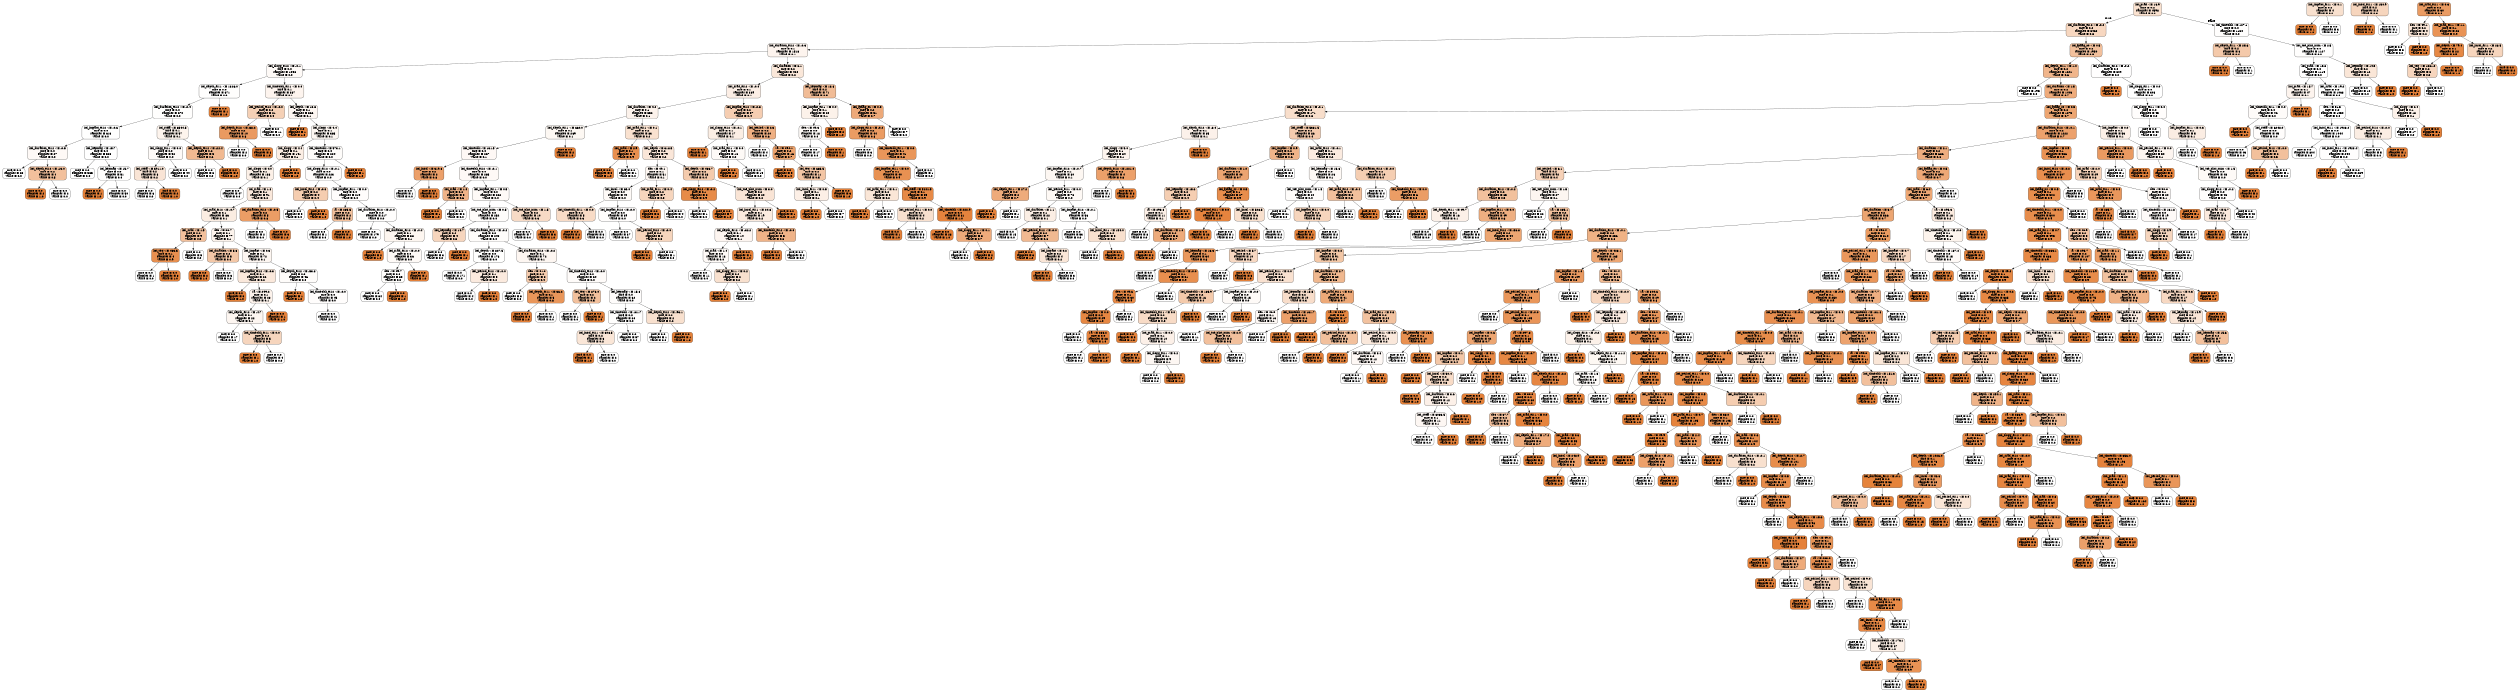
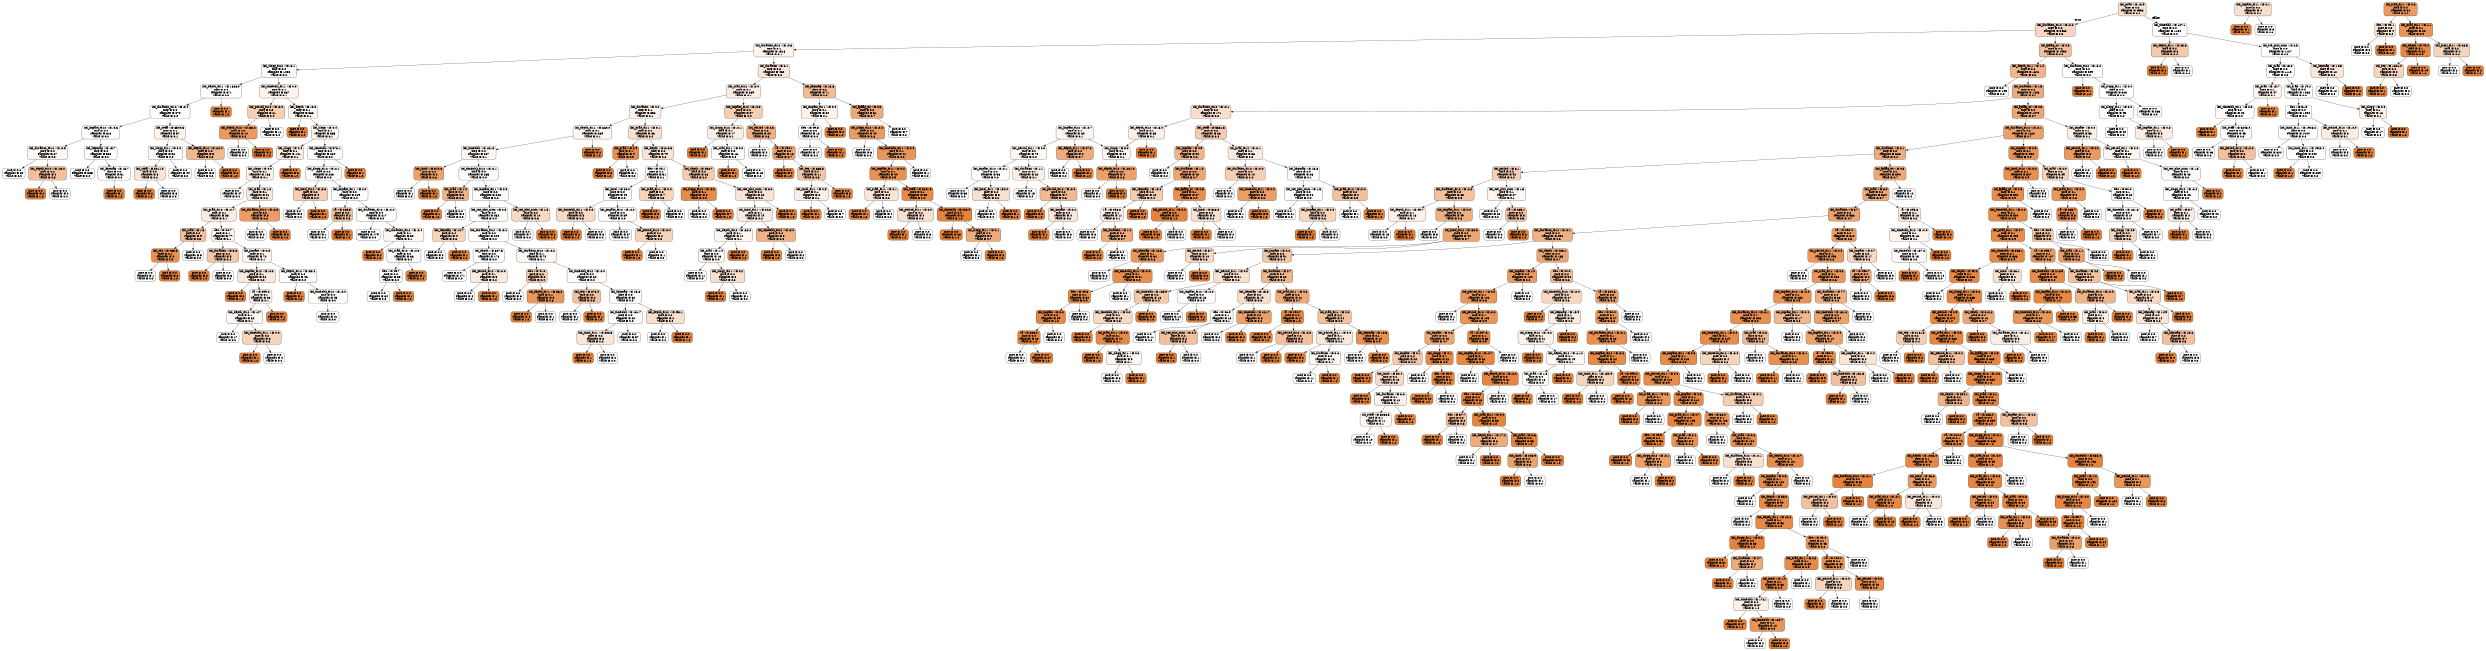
none -> (2150, 112)
(1093, 162) -> (1095, 142)
(119, 194) -> none
(1157, 337) -> (1113, 337)
(1633, 377) -> (1602, 367)
(1858, 584) -> (1869, 584)
(1871, 593) -> (1810, 552)
